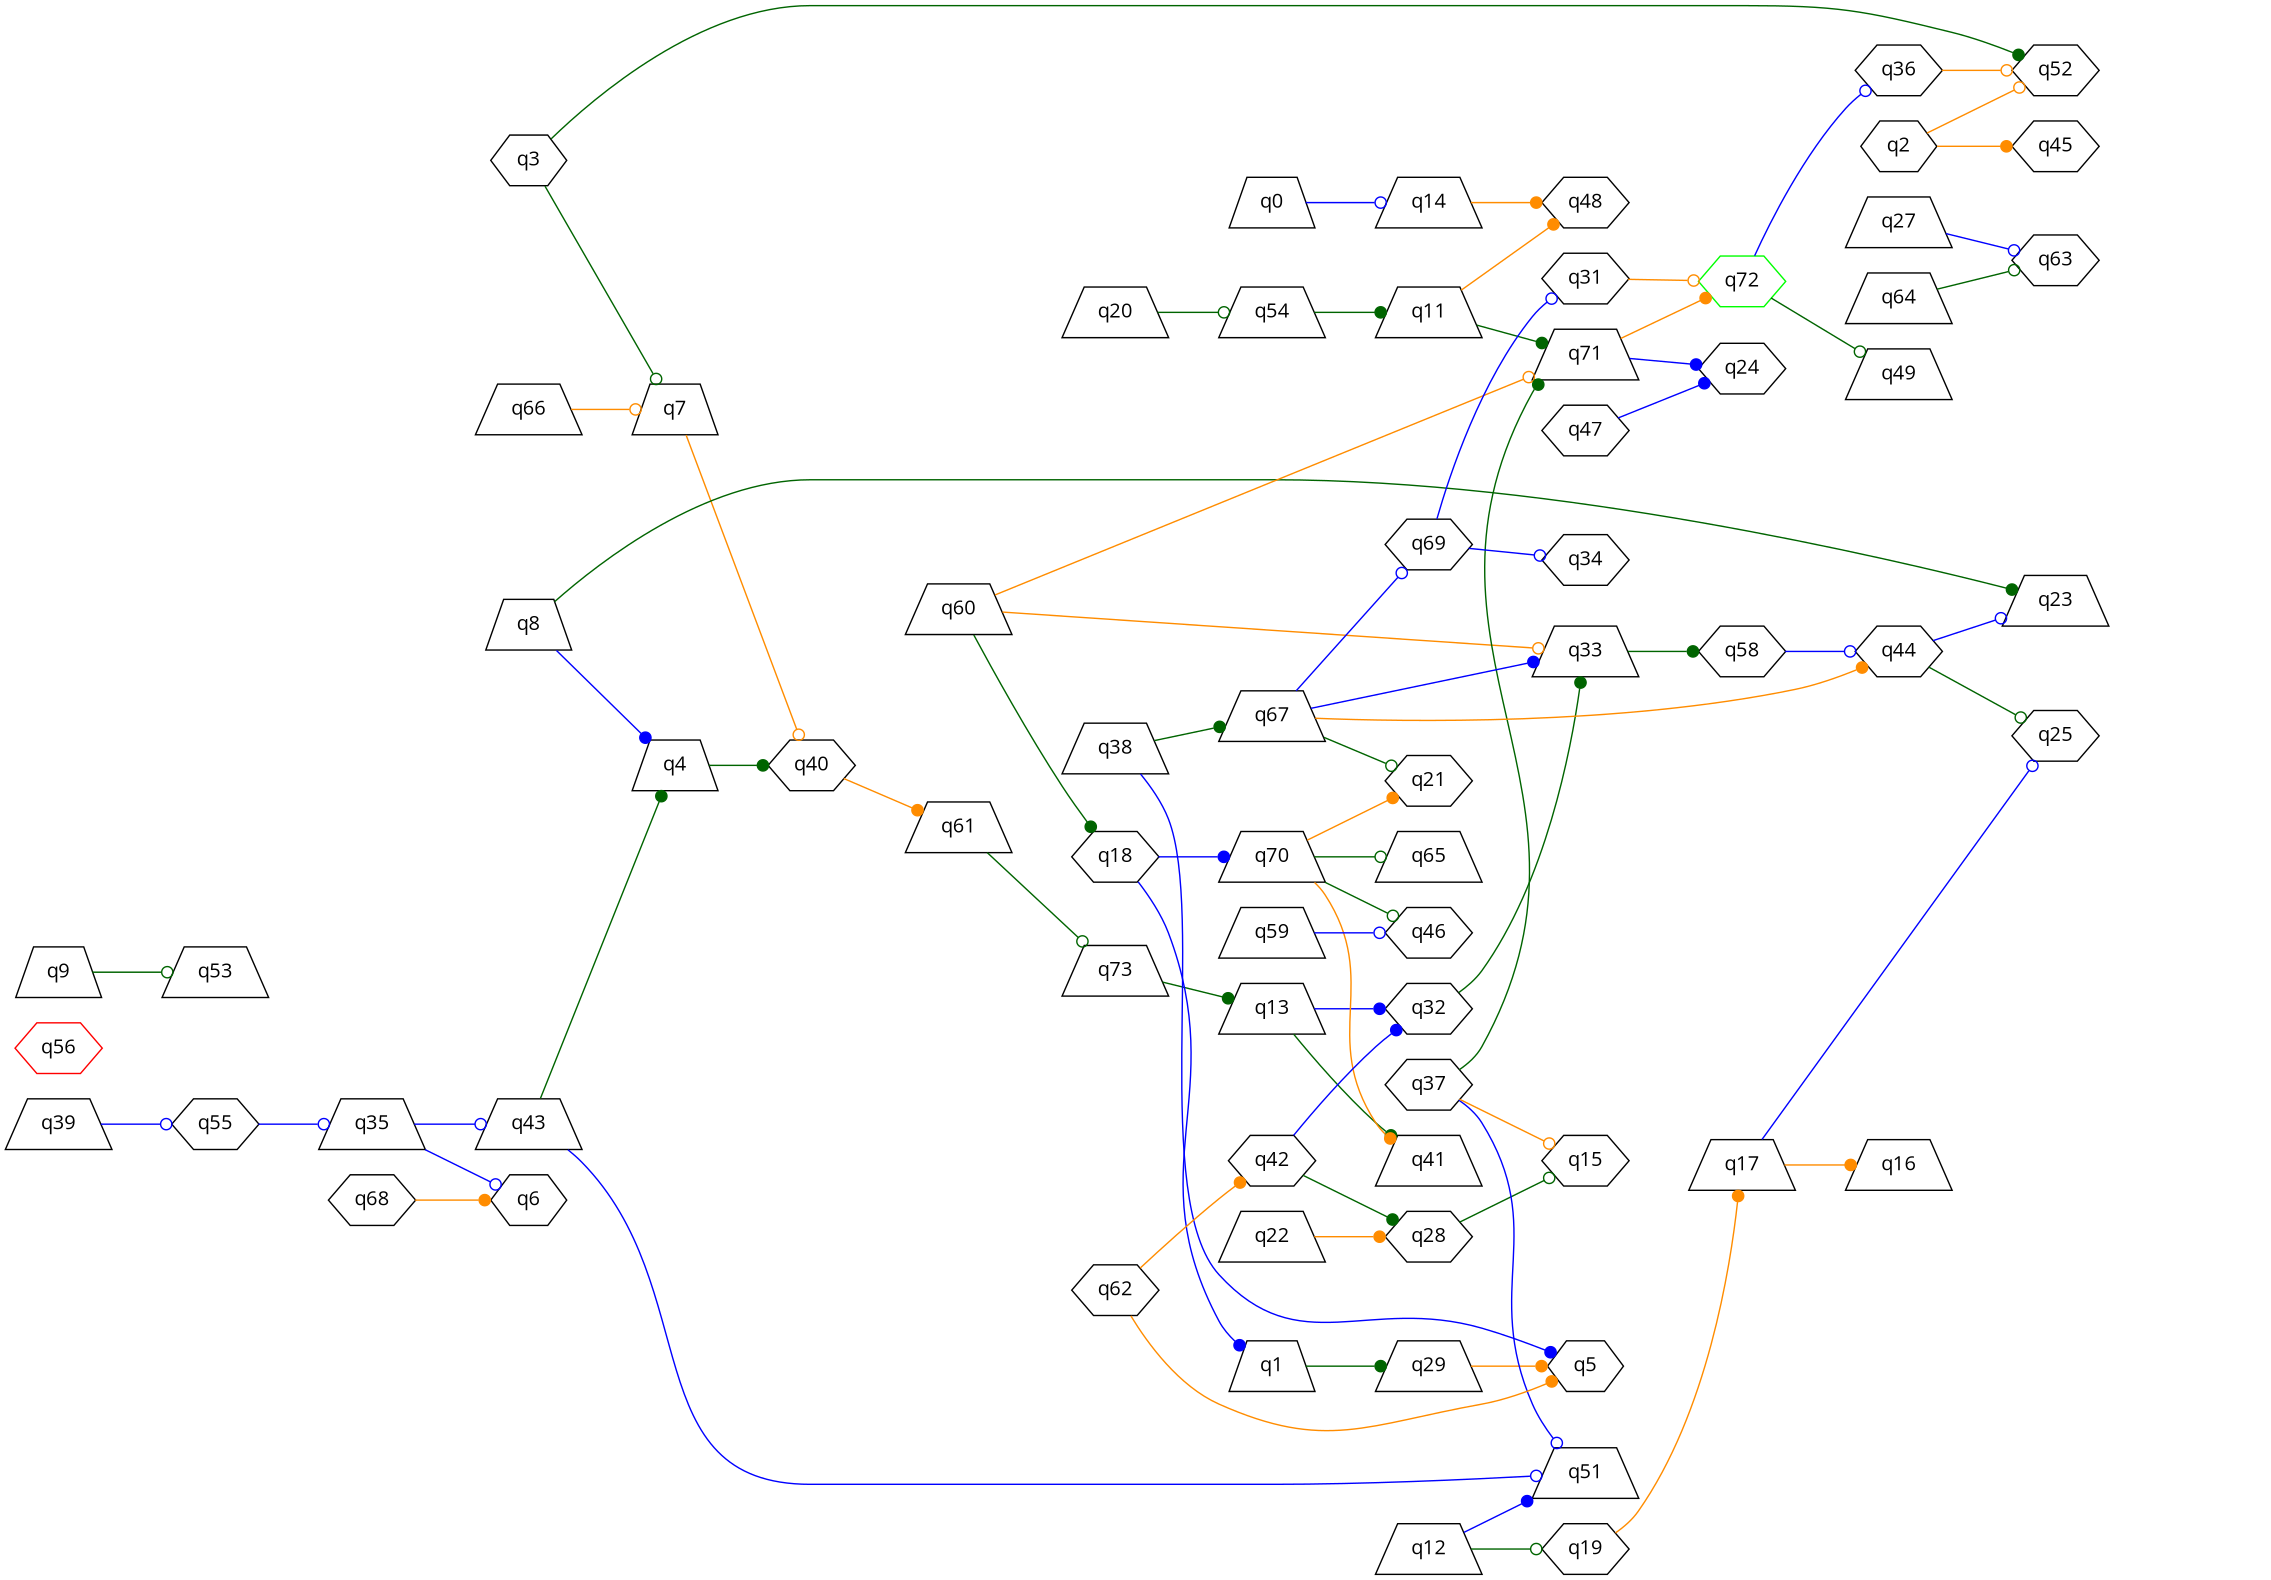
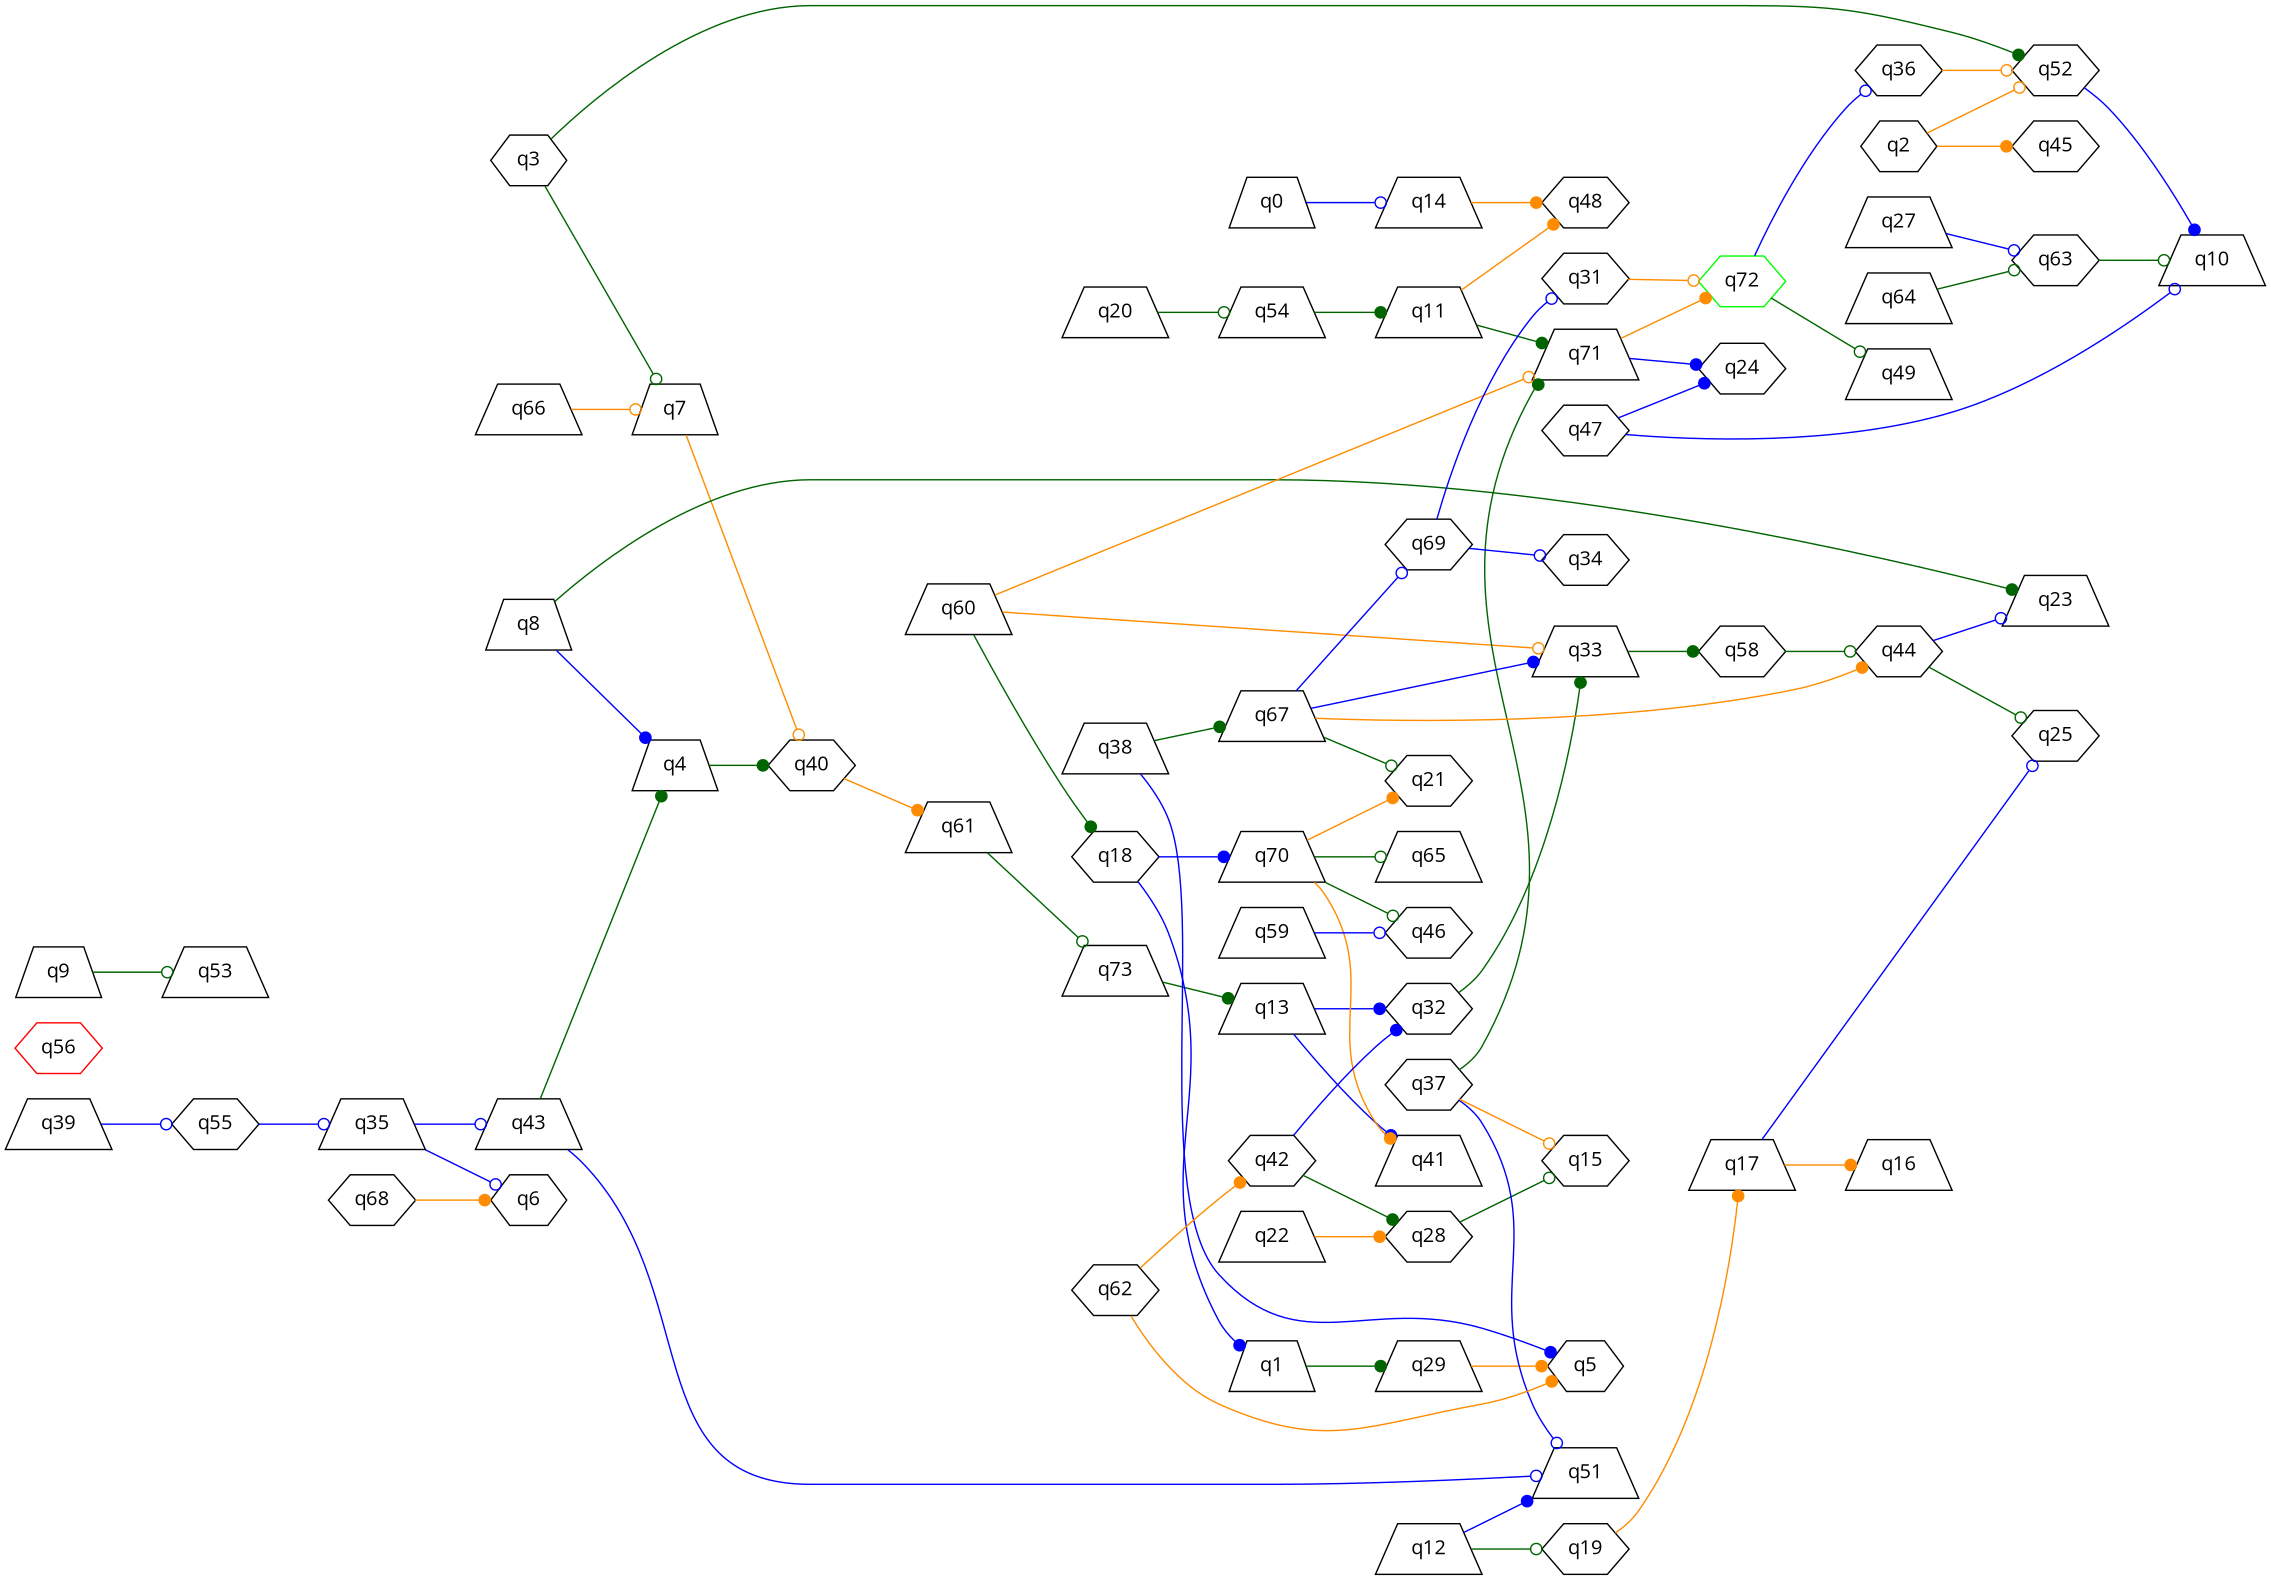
none -> (2212, 260)
(1815, 651) -> (1815, 651)
(1331, 1077) -> (1331, 1077)
